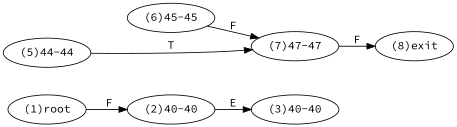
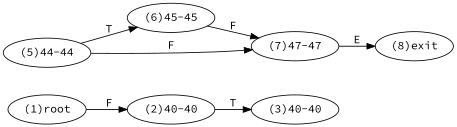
none -> (105, 36)
(357, 40) -> (357, 40)
(171, 46) -> (171, 46)
(233, 103) -> (233, 103)
